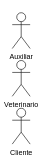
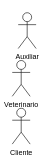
(21, 30) -> (27, 30)
